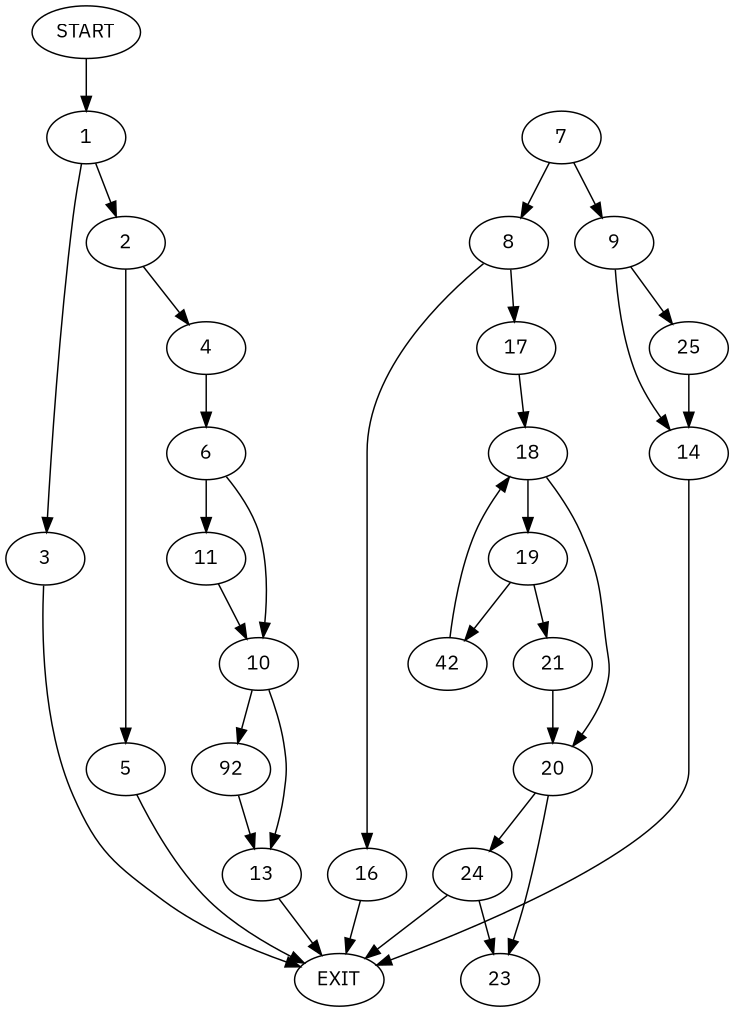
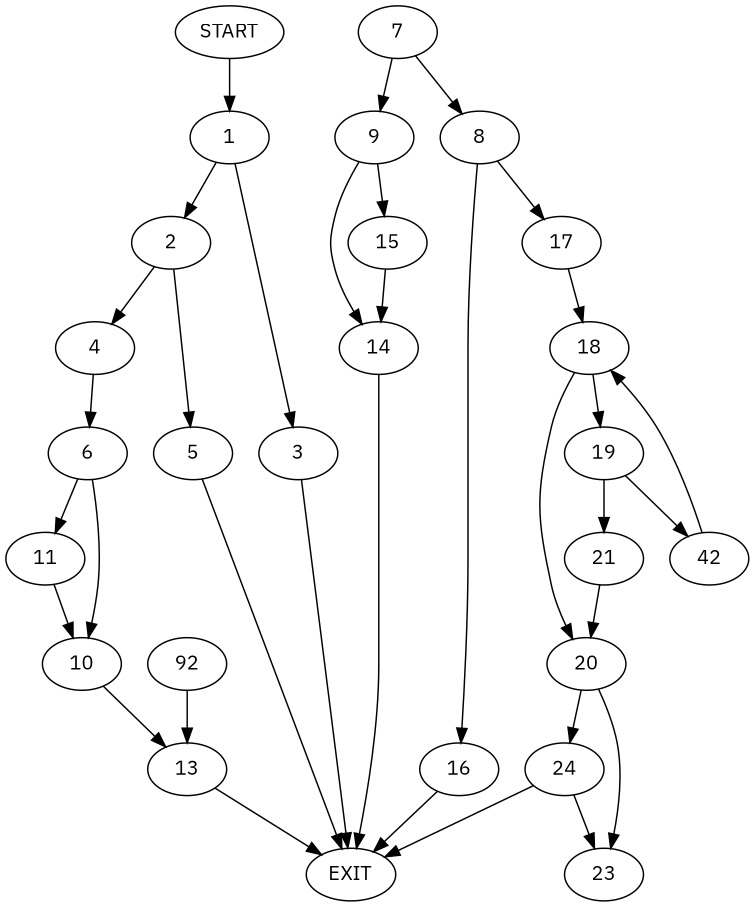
(689, 348) -> (388, 243)
(247, 710) -> none
